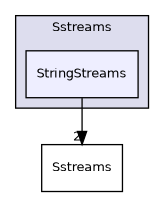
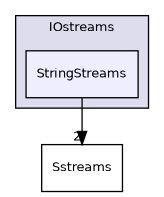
(82, 28) -> (82, 28)
